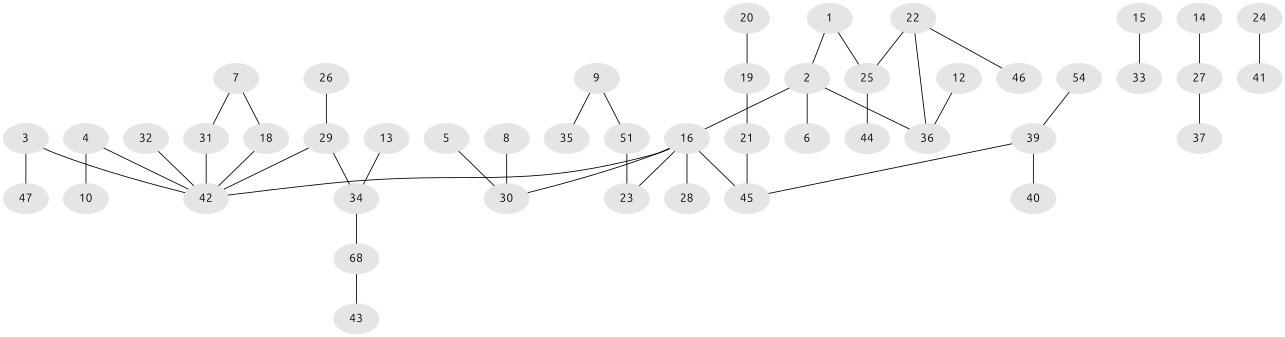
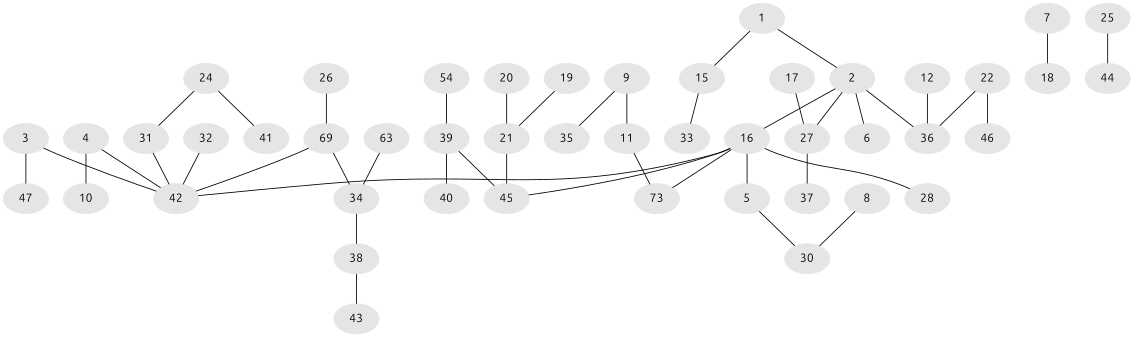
(1199, 18) -> (792, 78)
(747, 48) -> (507, 109)
(849, 48) -> (732, 48)
(890, 48) -> none
(221, 109) -> (176, 108)
none -> (830, 109)
(326, 139) -> (326, 139)
(386, 139) -> (386, 139)
(627, 139) -> (627, 139)
(236, 169) -> none
(599, 173) -> (747, 169)
(627, 199) -> (657, 199)
(356, 259) -> (356, 259)
